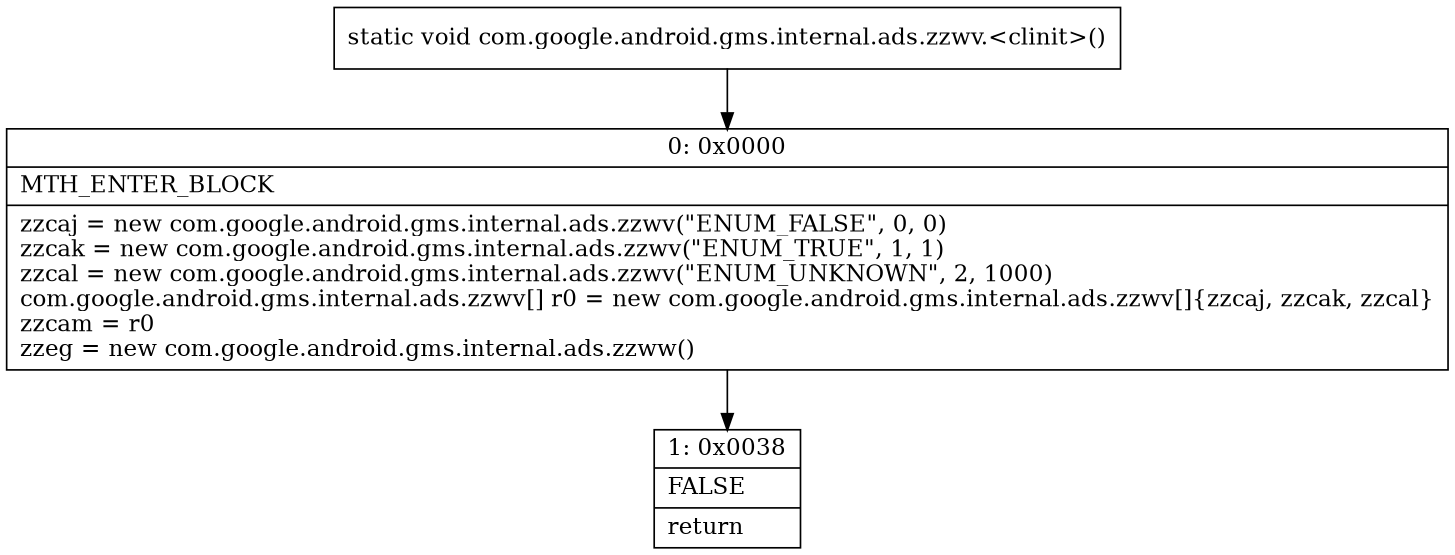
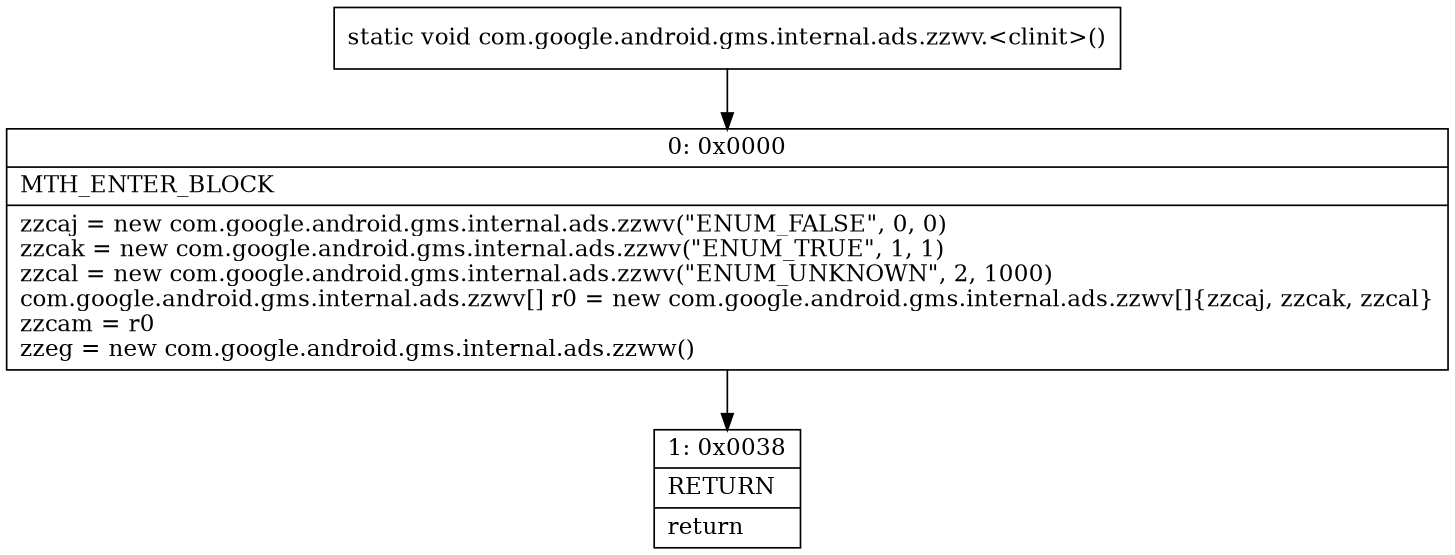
(707, 487) -> (722, 487)
